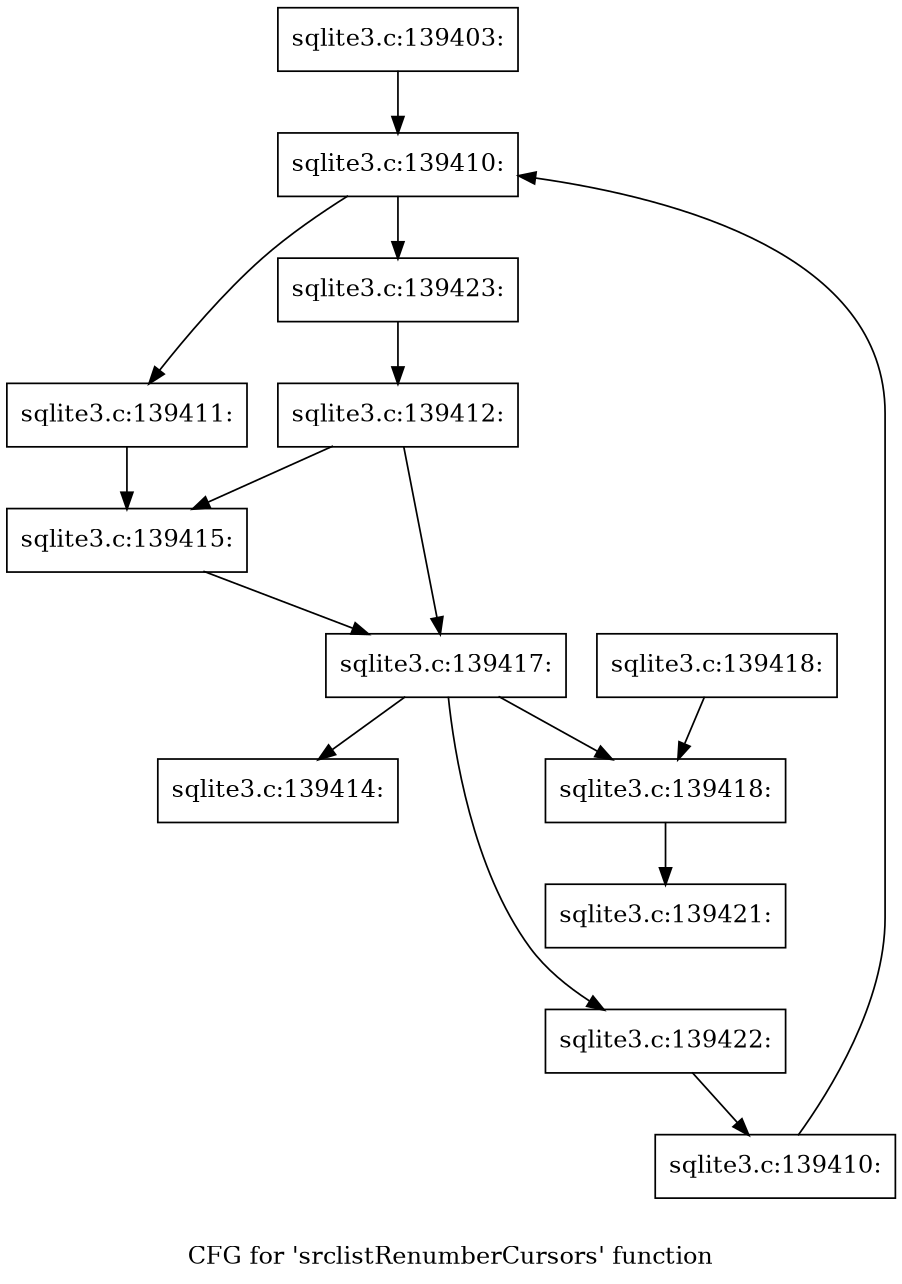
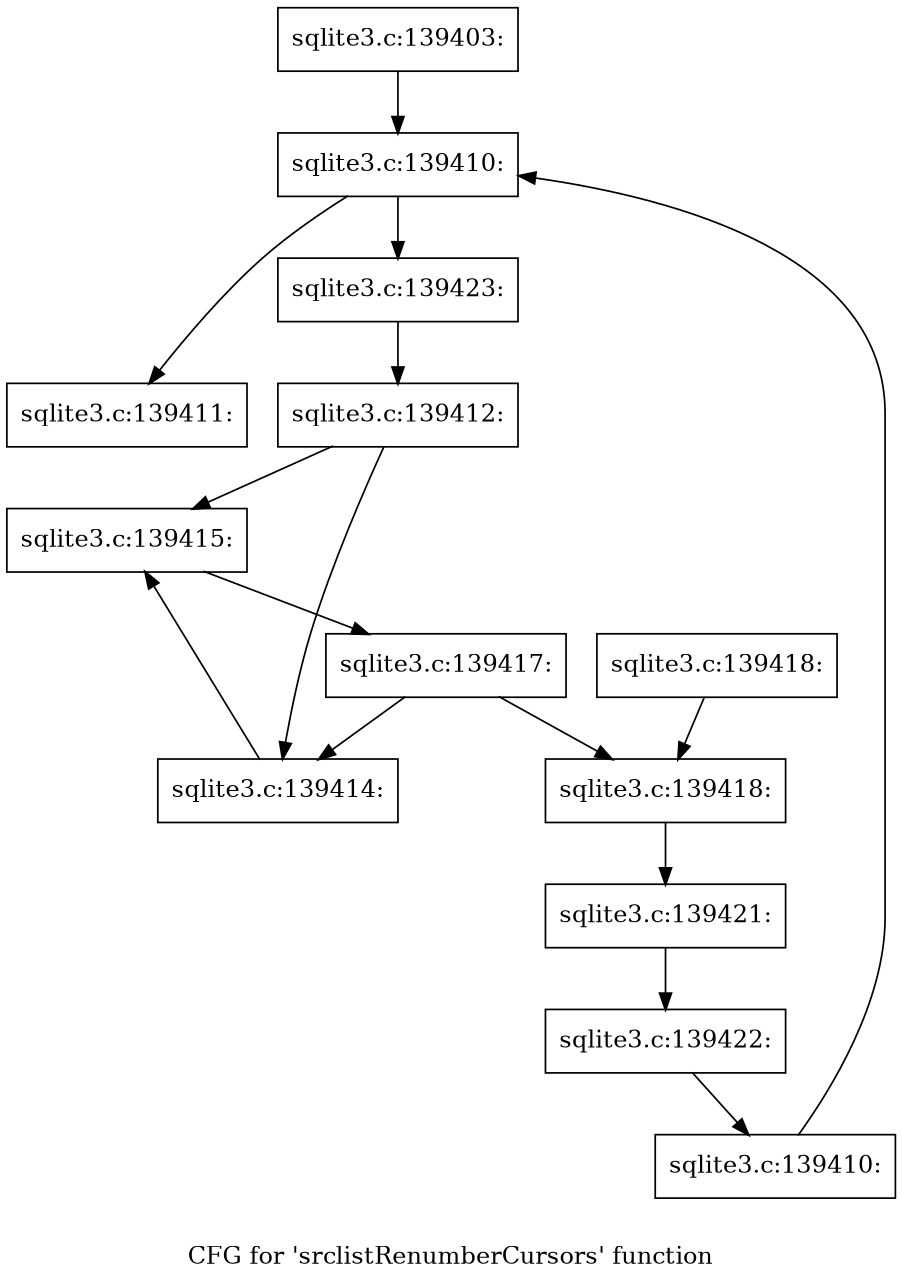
(127, 469) -> (207, 673)
(420, 532) -> (325, 591)
(487, 865) -> (666, 970)
